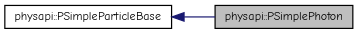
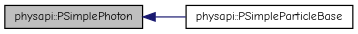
(200, 17) -> (171, 17)
